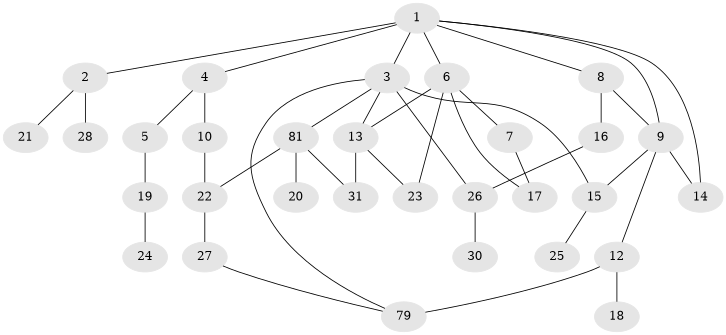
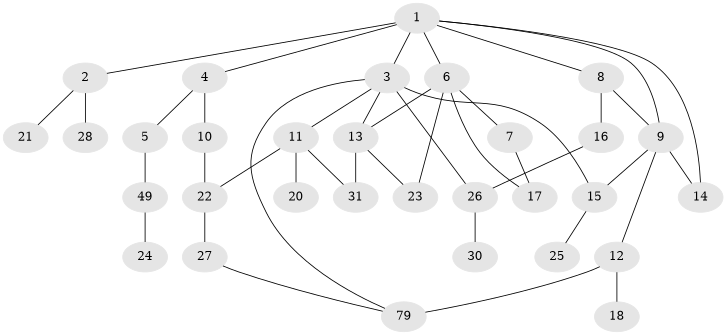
(296, 138) -> (296, 138)
(145, 197) -> (145, 197)
